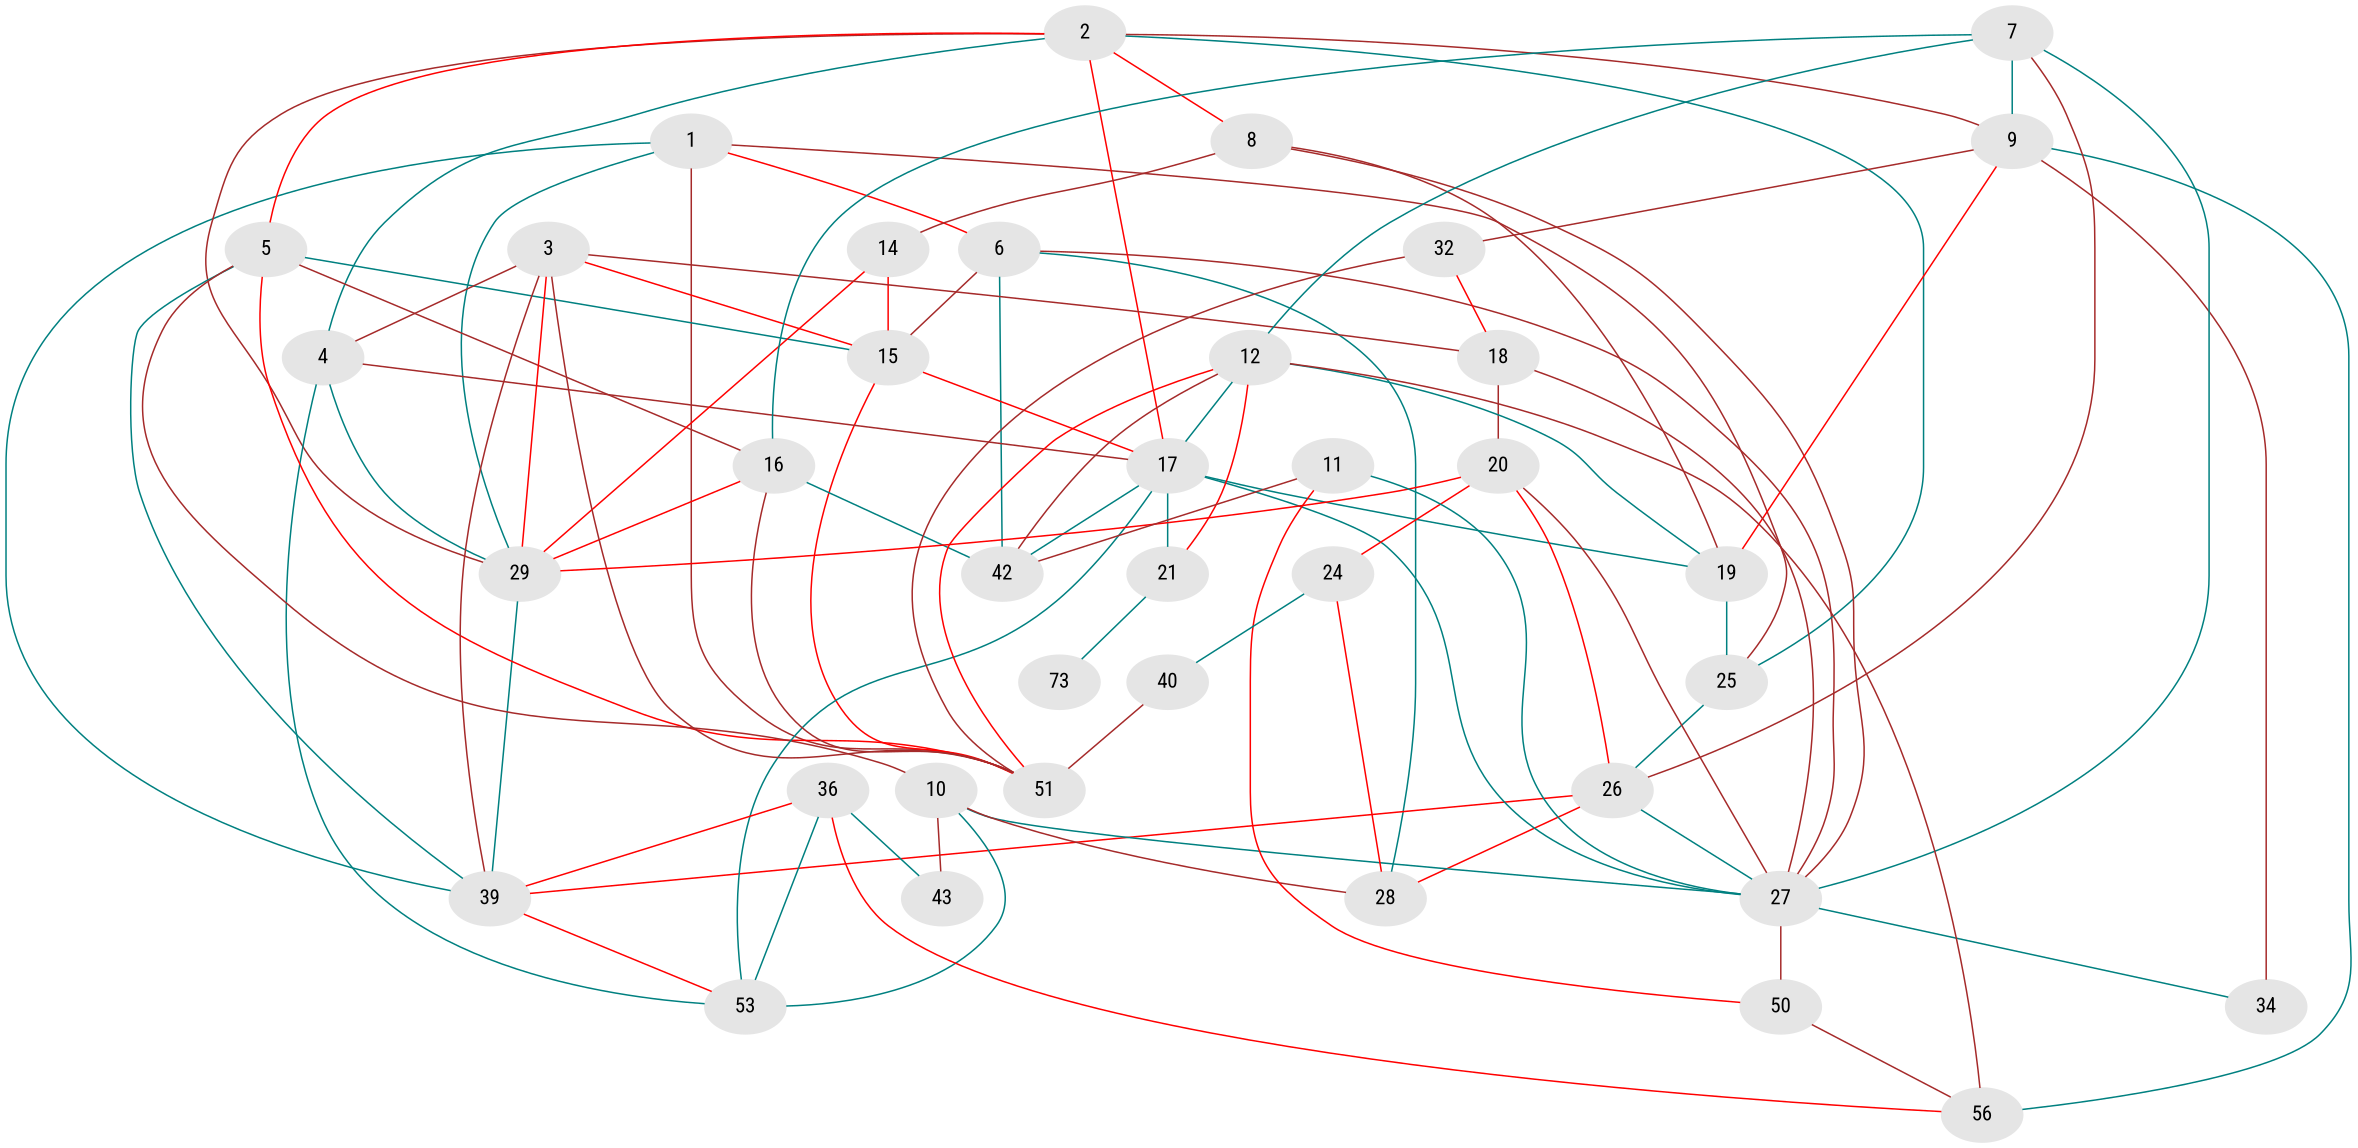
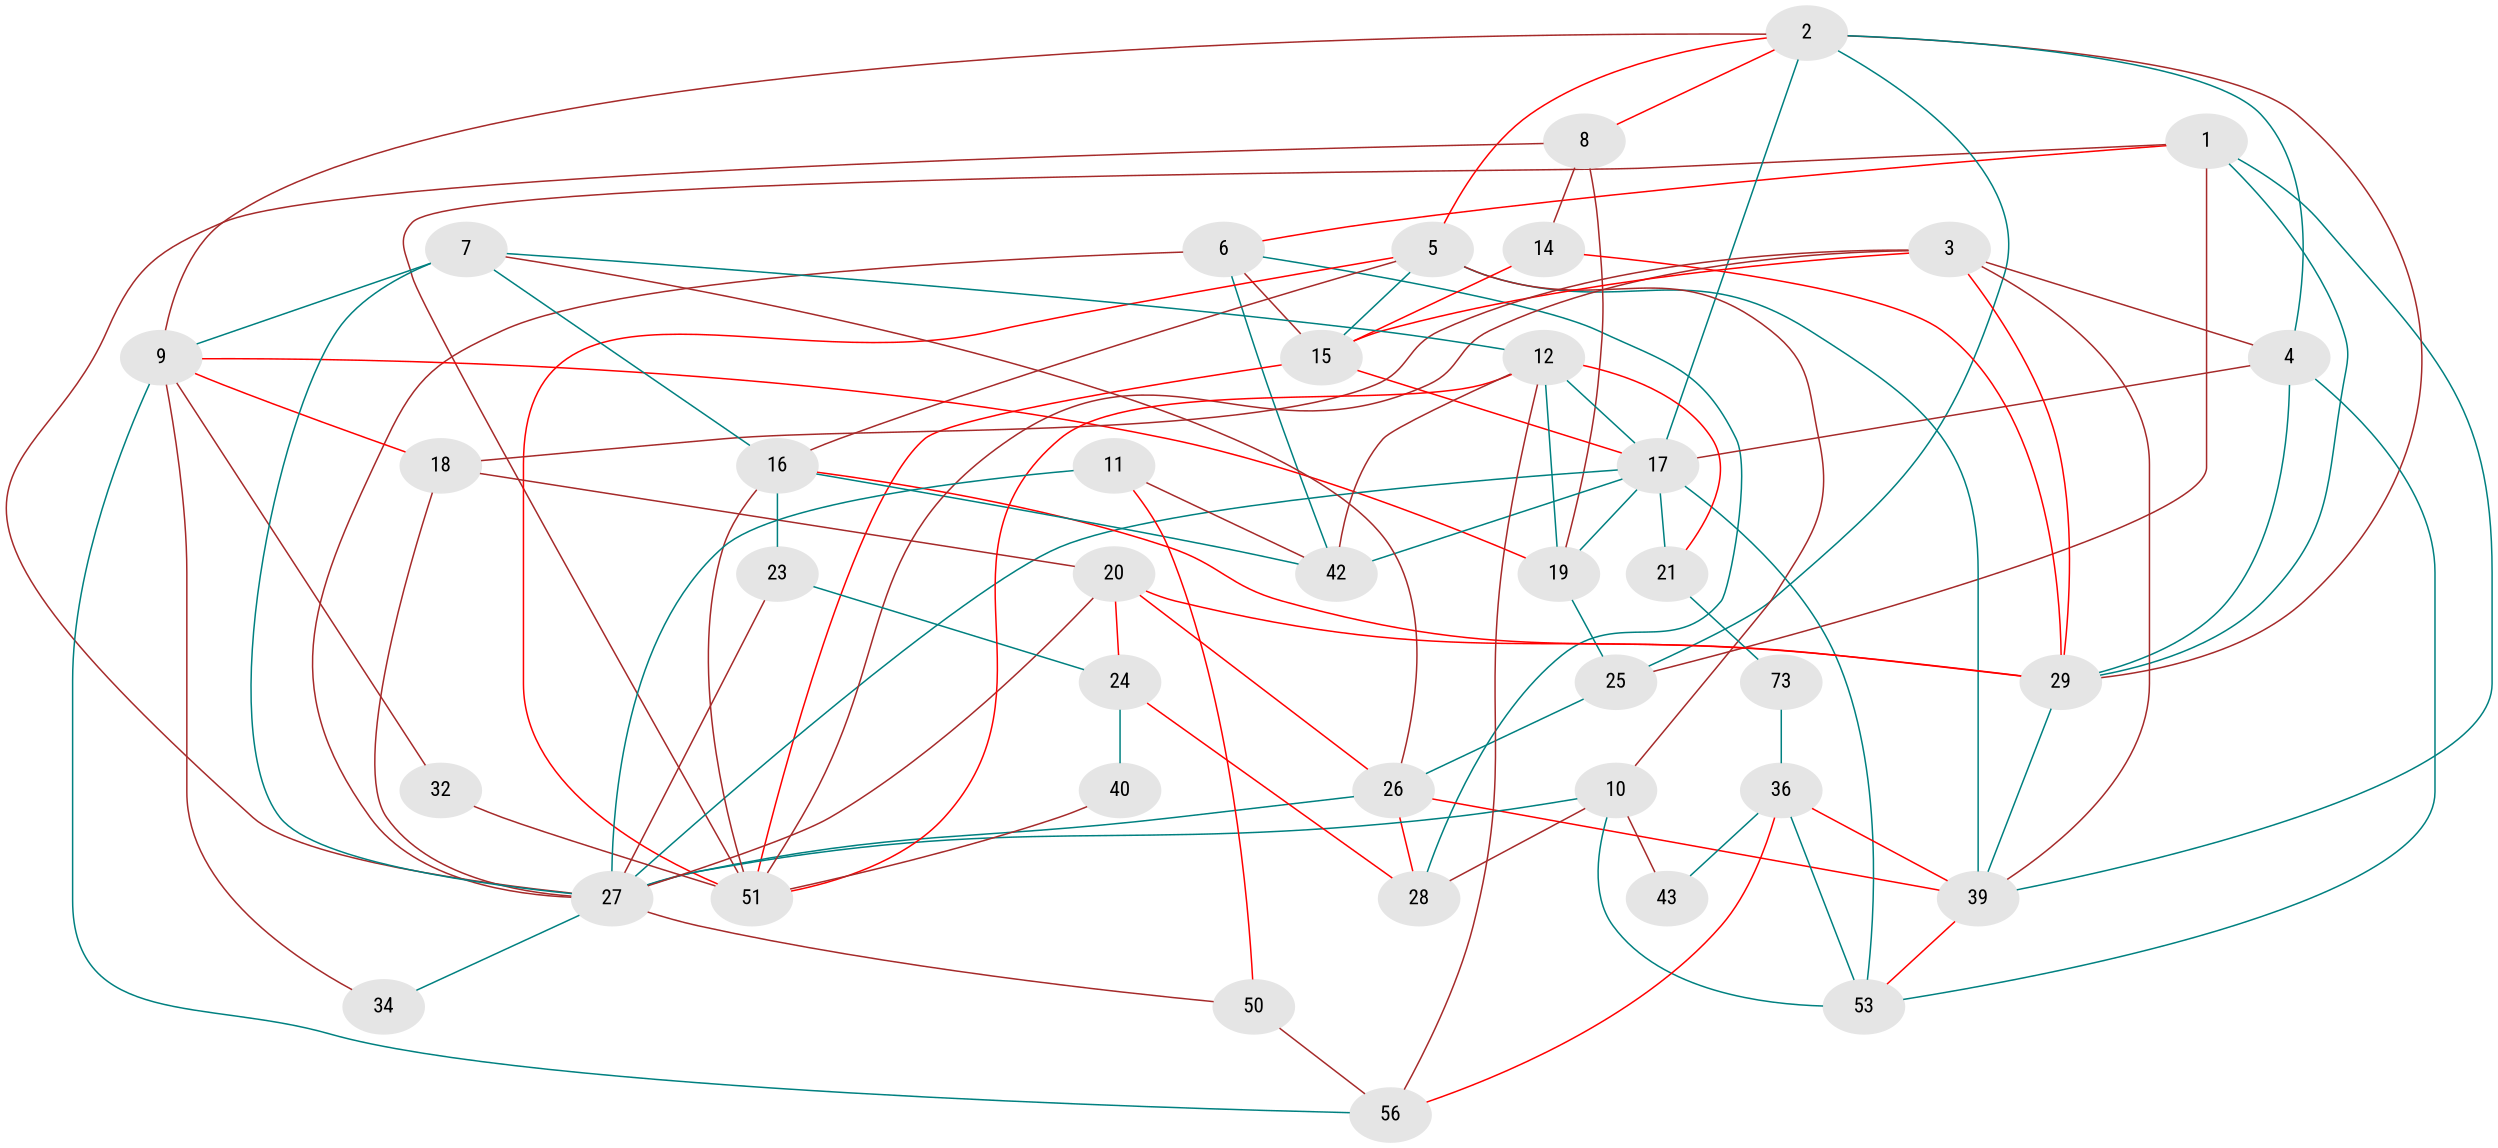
(1125, 240) -> (1732, 249)
(1467, 295) -> (289, 410)
none -> (777, 574)
none -> (1781, 737)
